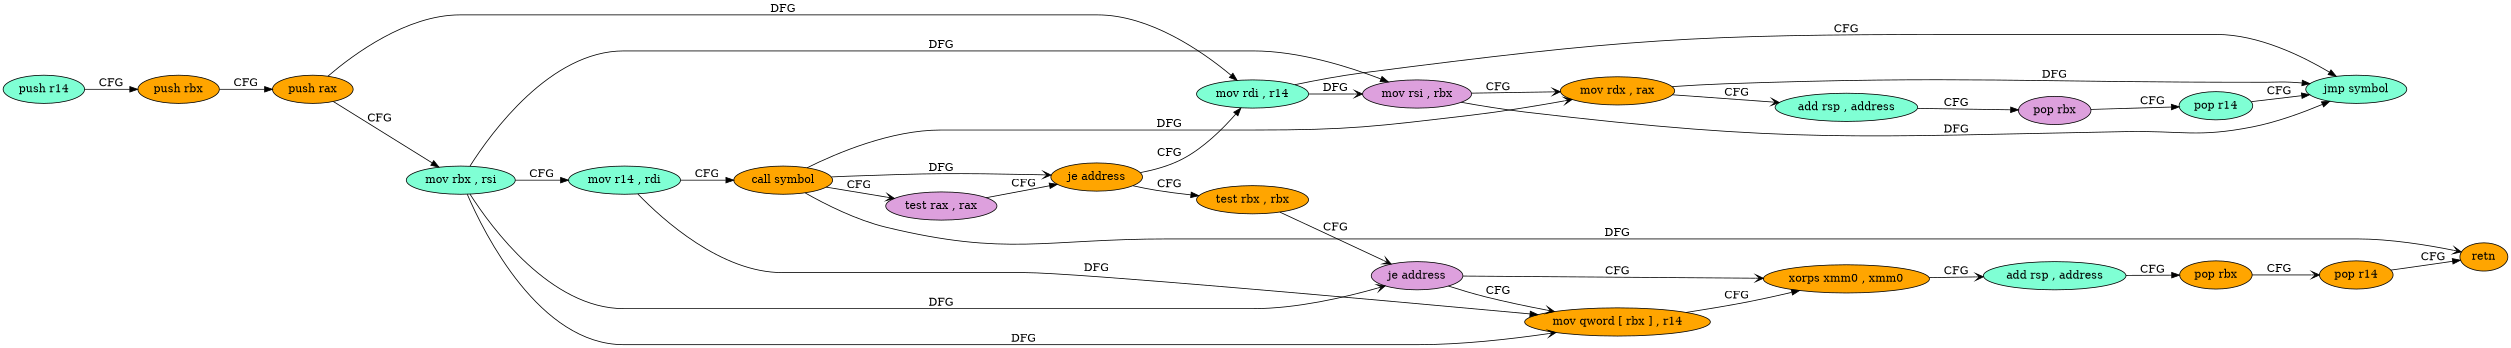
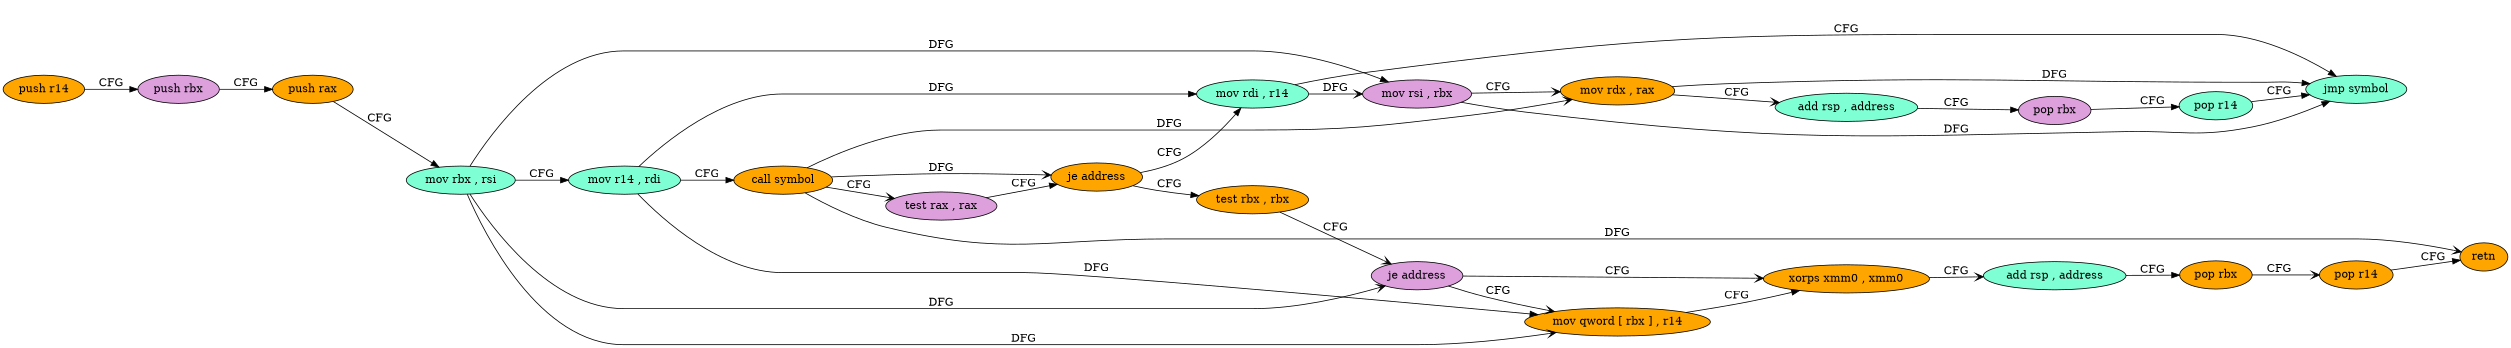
(779, 15) -> (903, 94)
(44, 89) -> (44, 89)
(179, 89) -> (179, 89)
